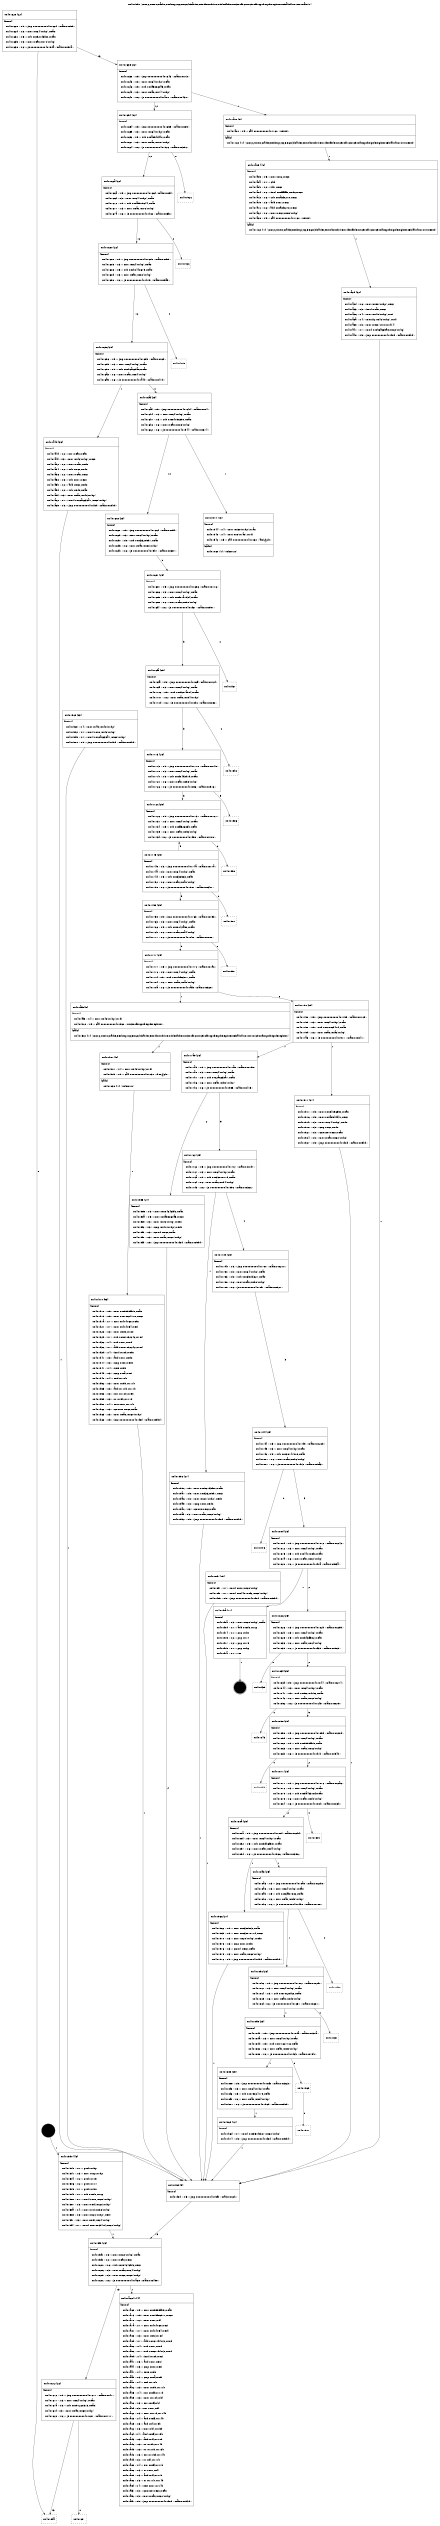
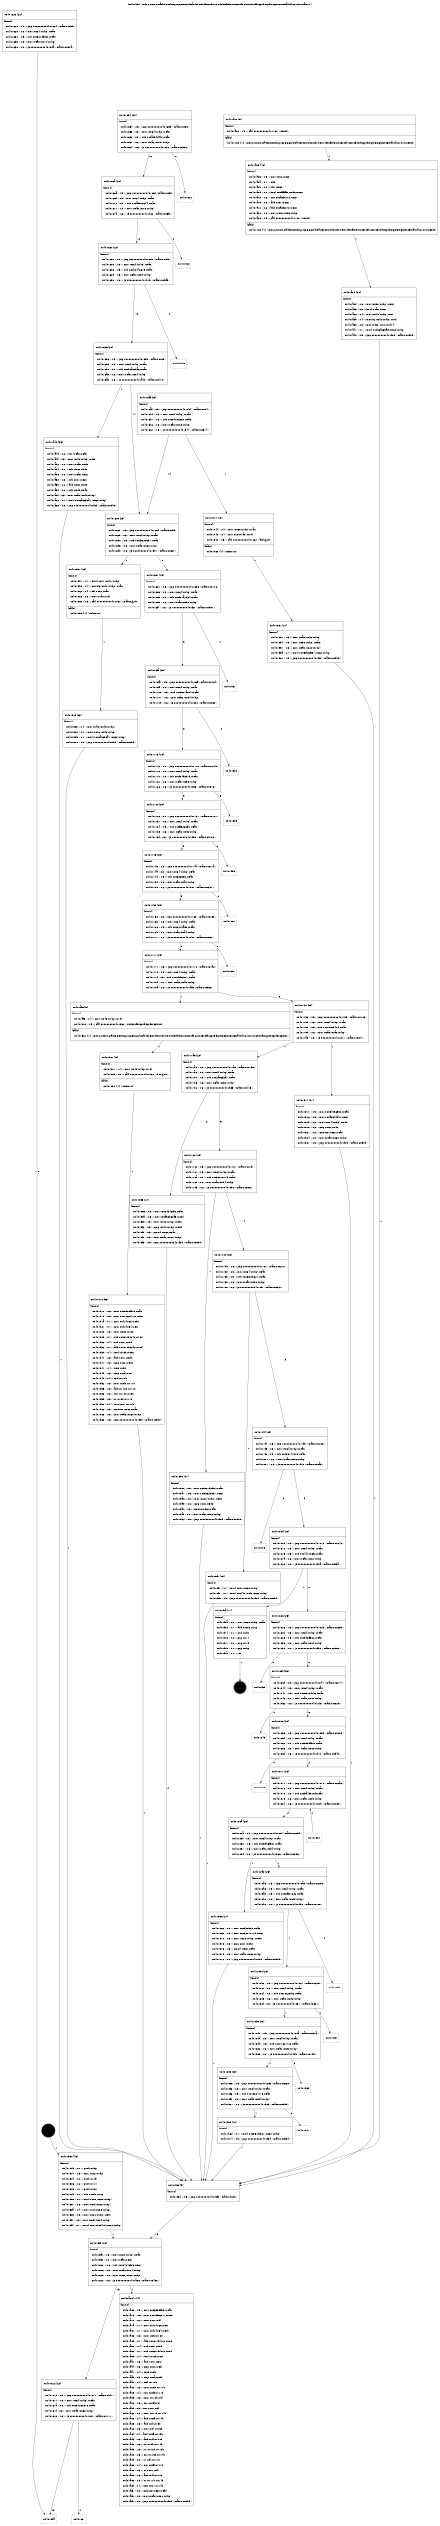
(154, 81) -> none
(152, 388) -> (133, 448)
none -> (104, 592)
none -> (305, 642)
(179, 847) -> (182, 845)
none -> (247, 1431)
(309, 1820) -> (312, 1822)
(303, 2108) -> (293, 2116)
